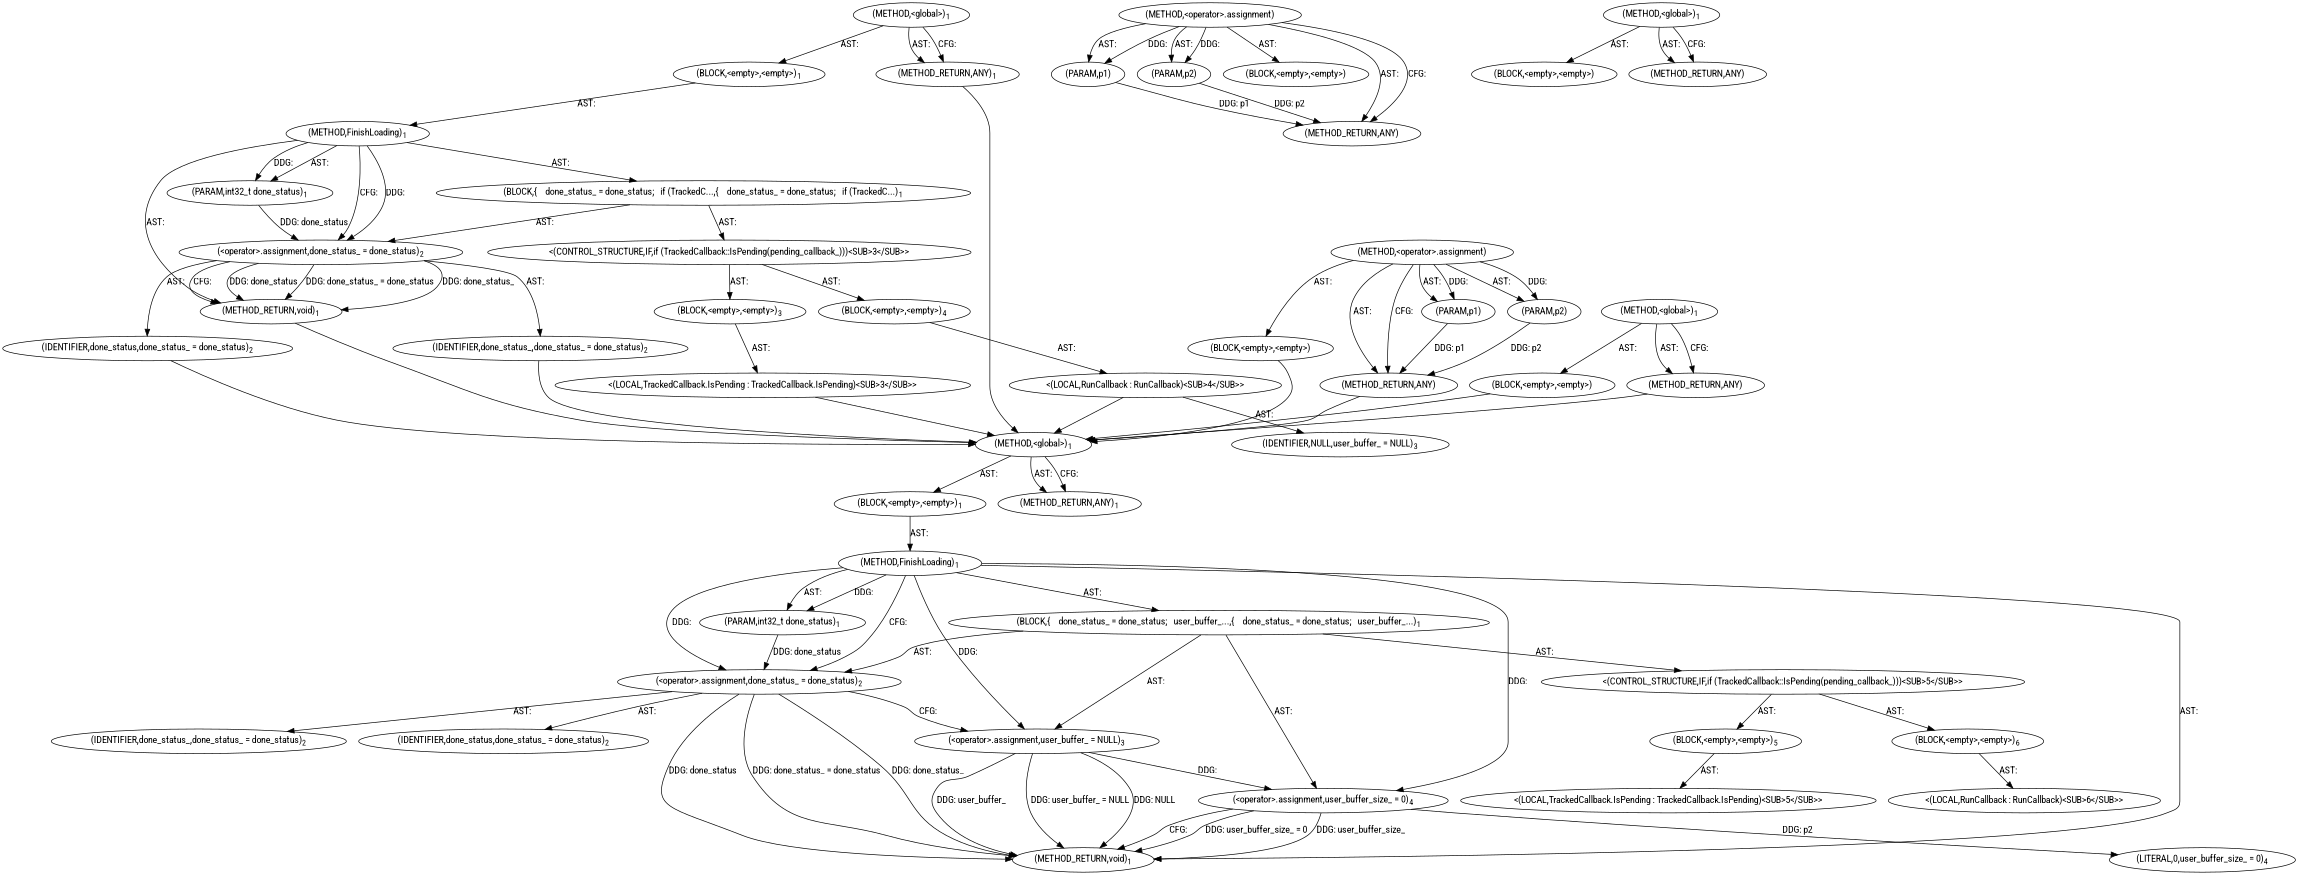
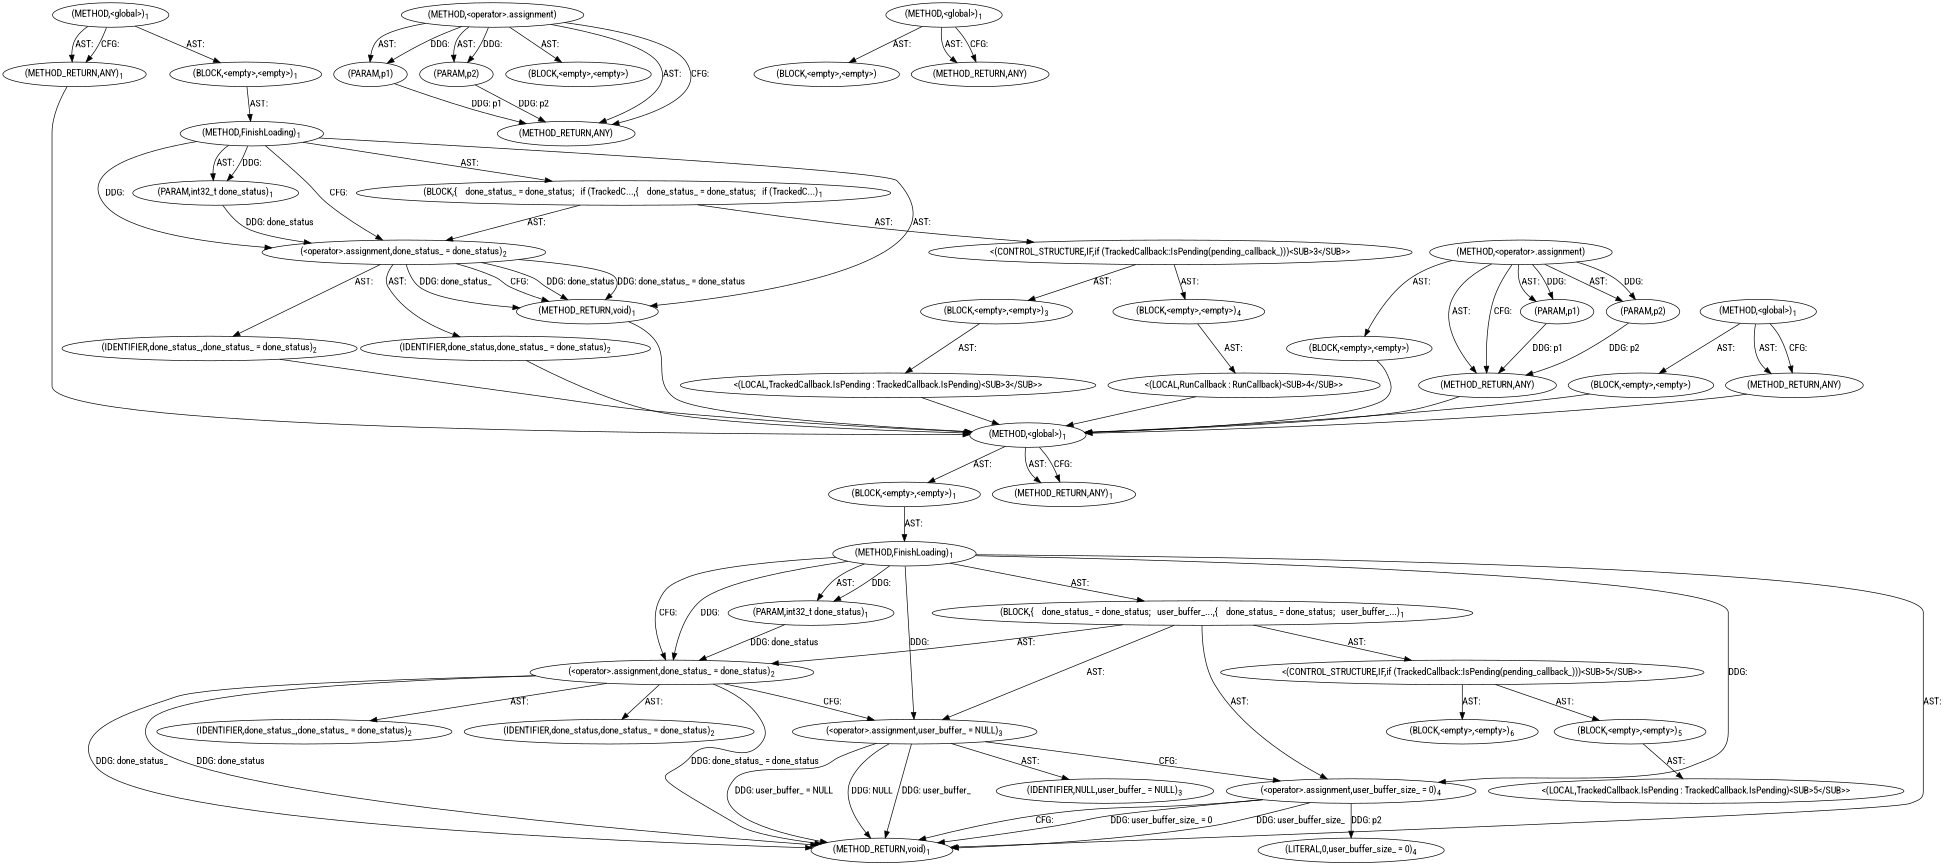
(1240, 414) -> (1007, 760)
(1208, 771) -> (1169, 761)
(2024, 801) -> none
